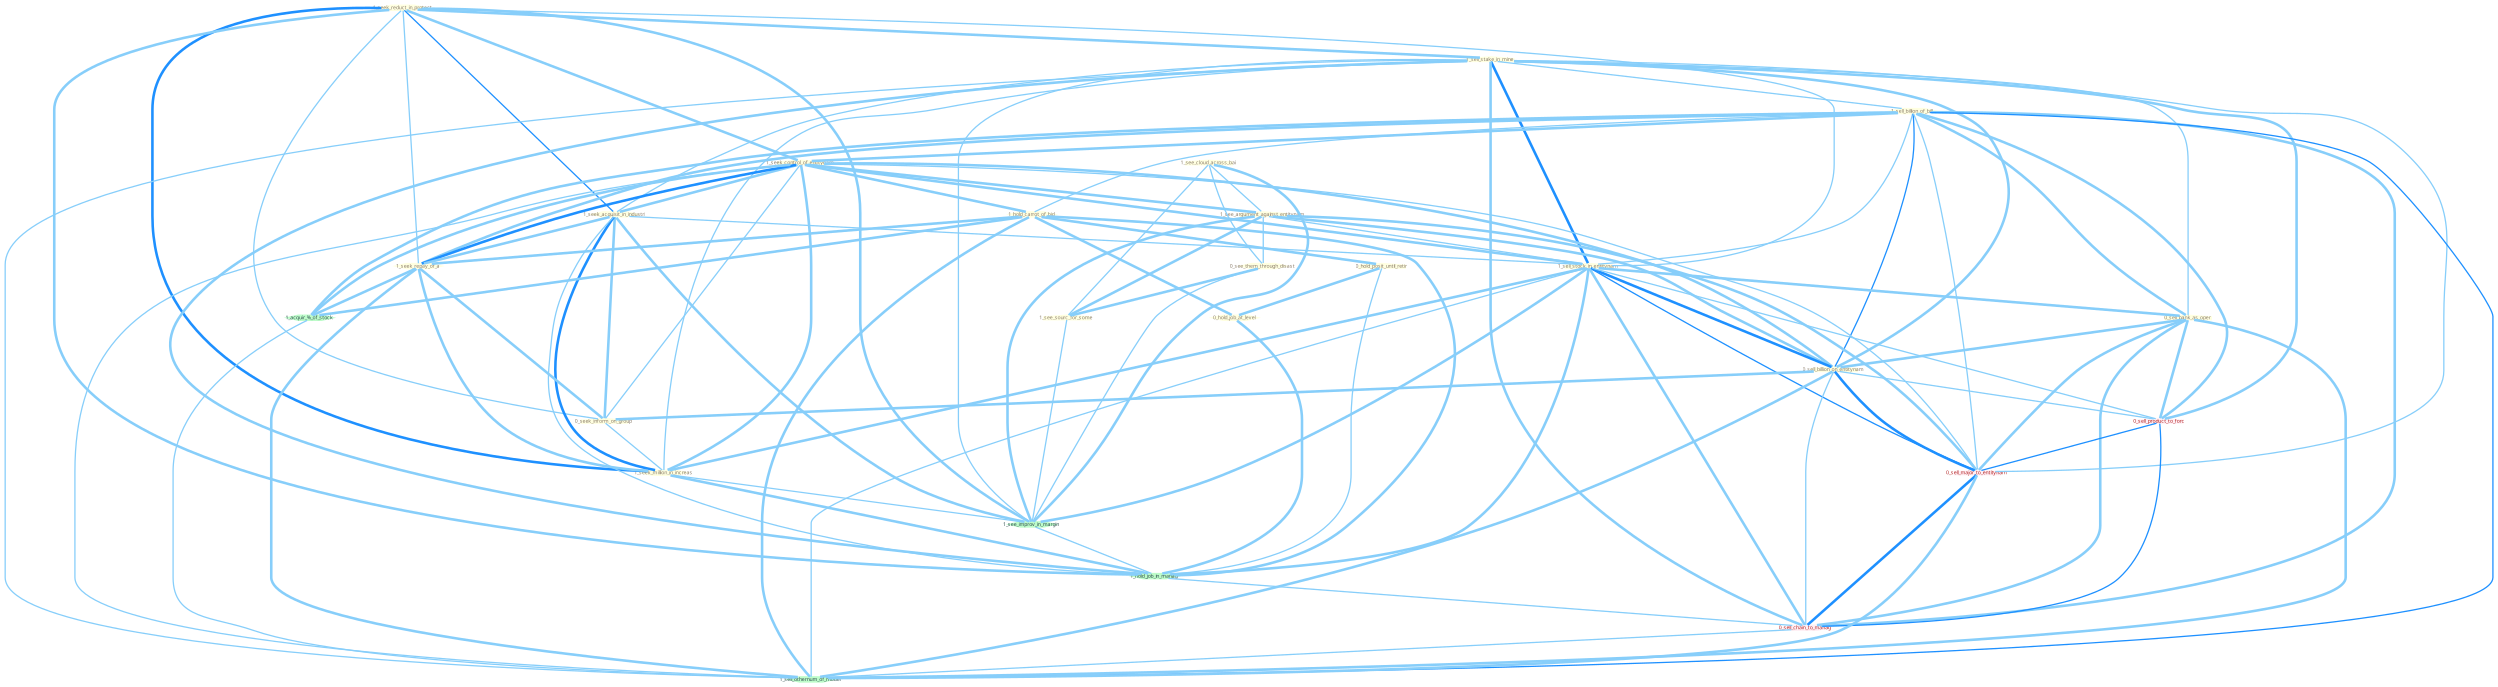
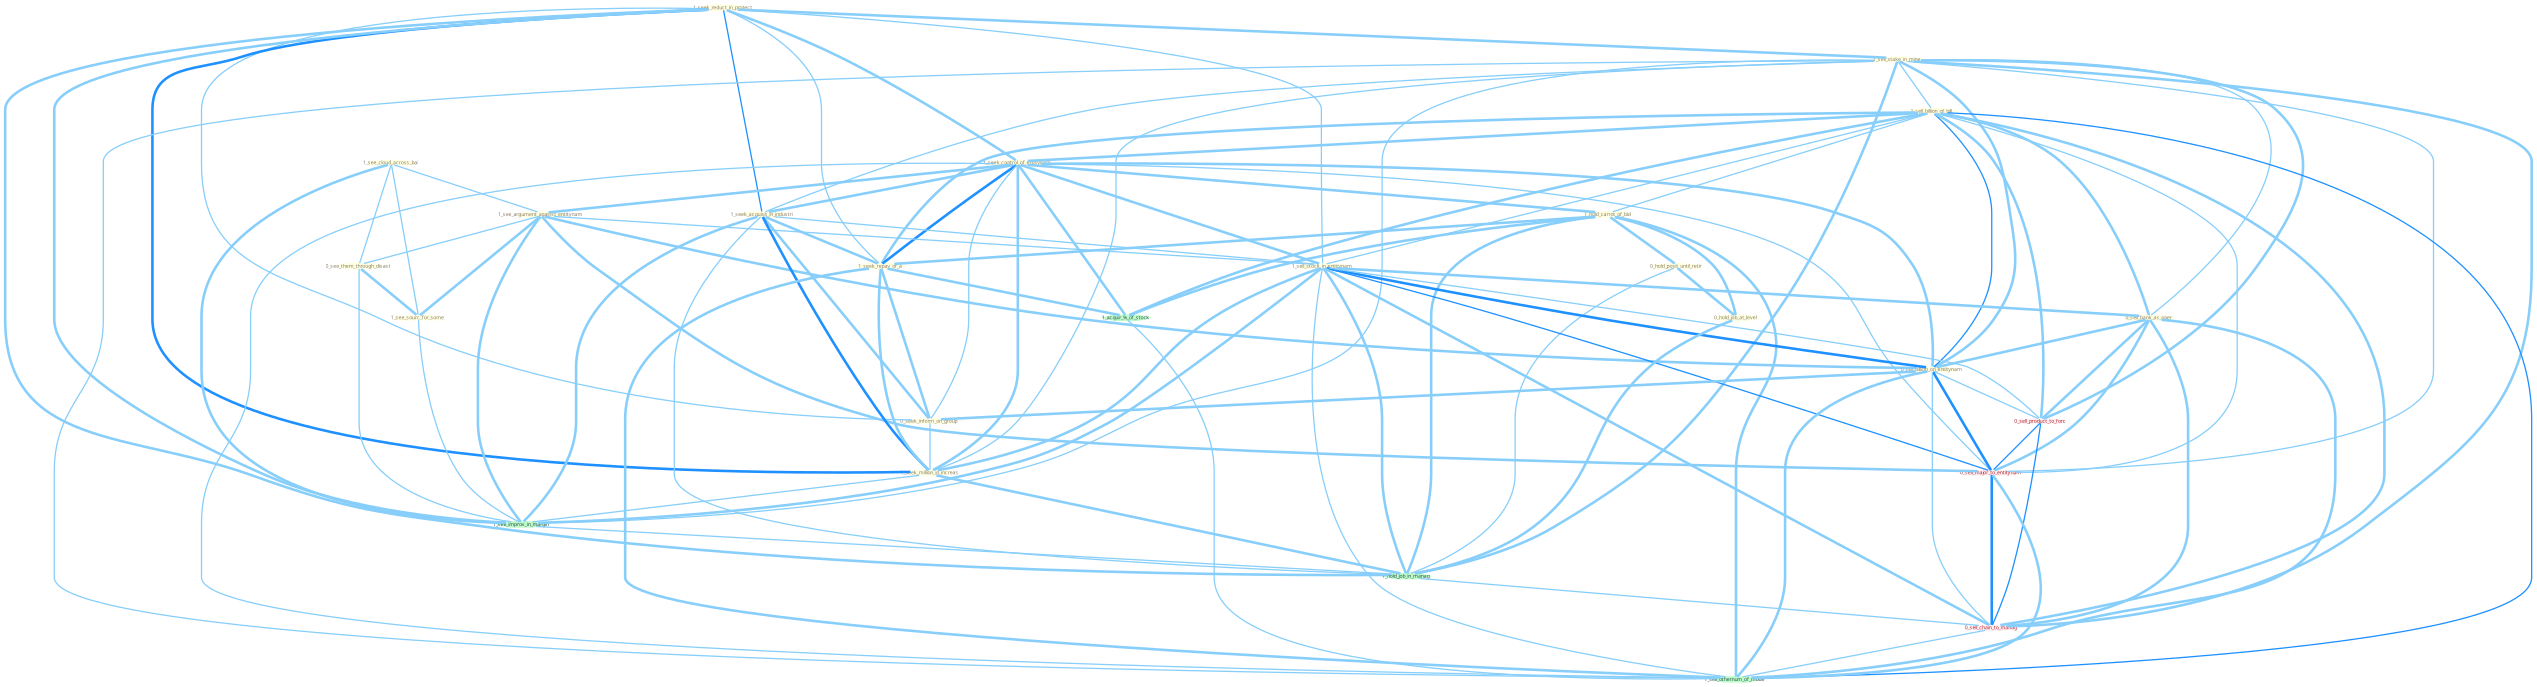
(1539, 162) -> none
